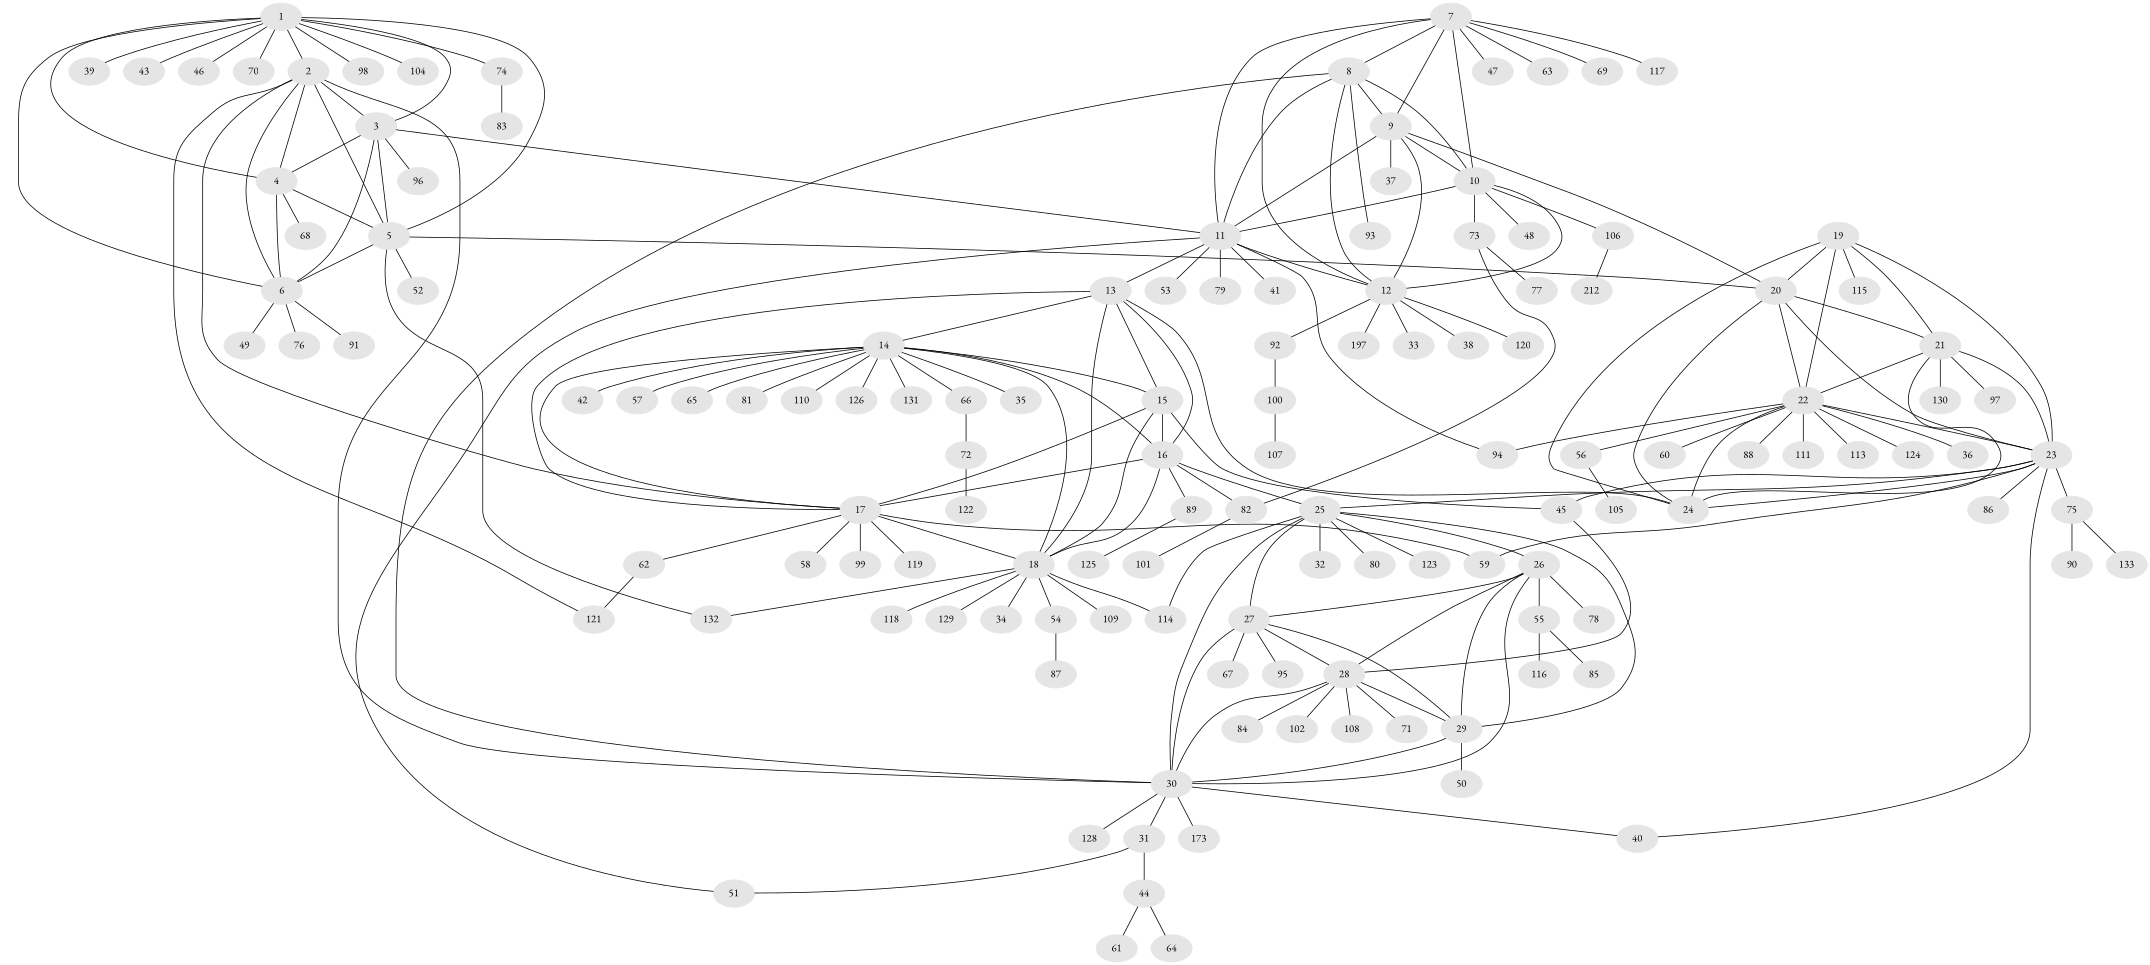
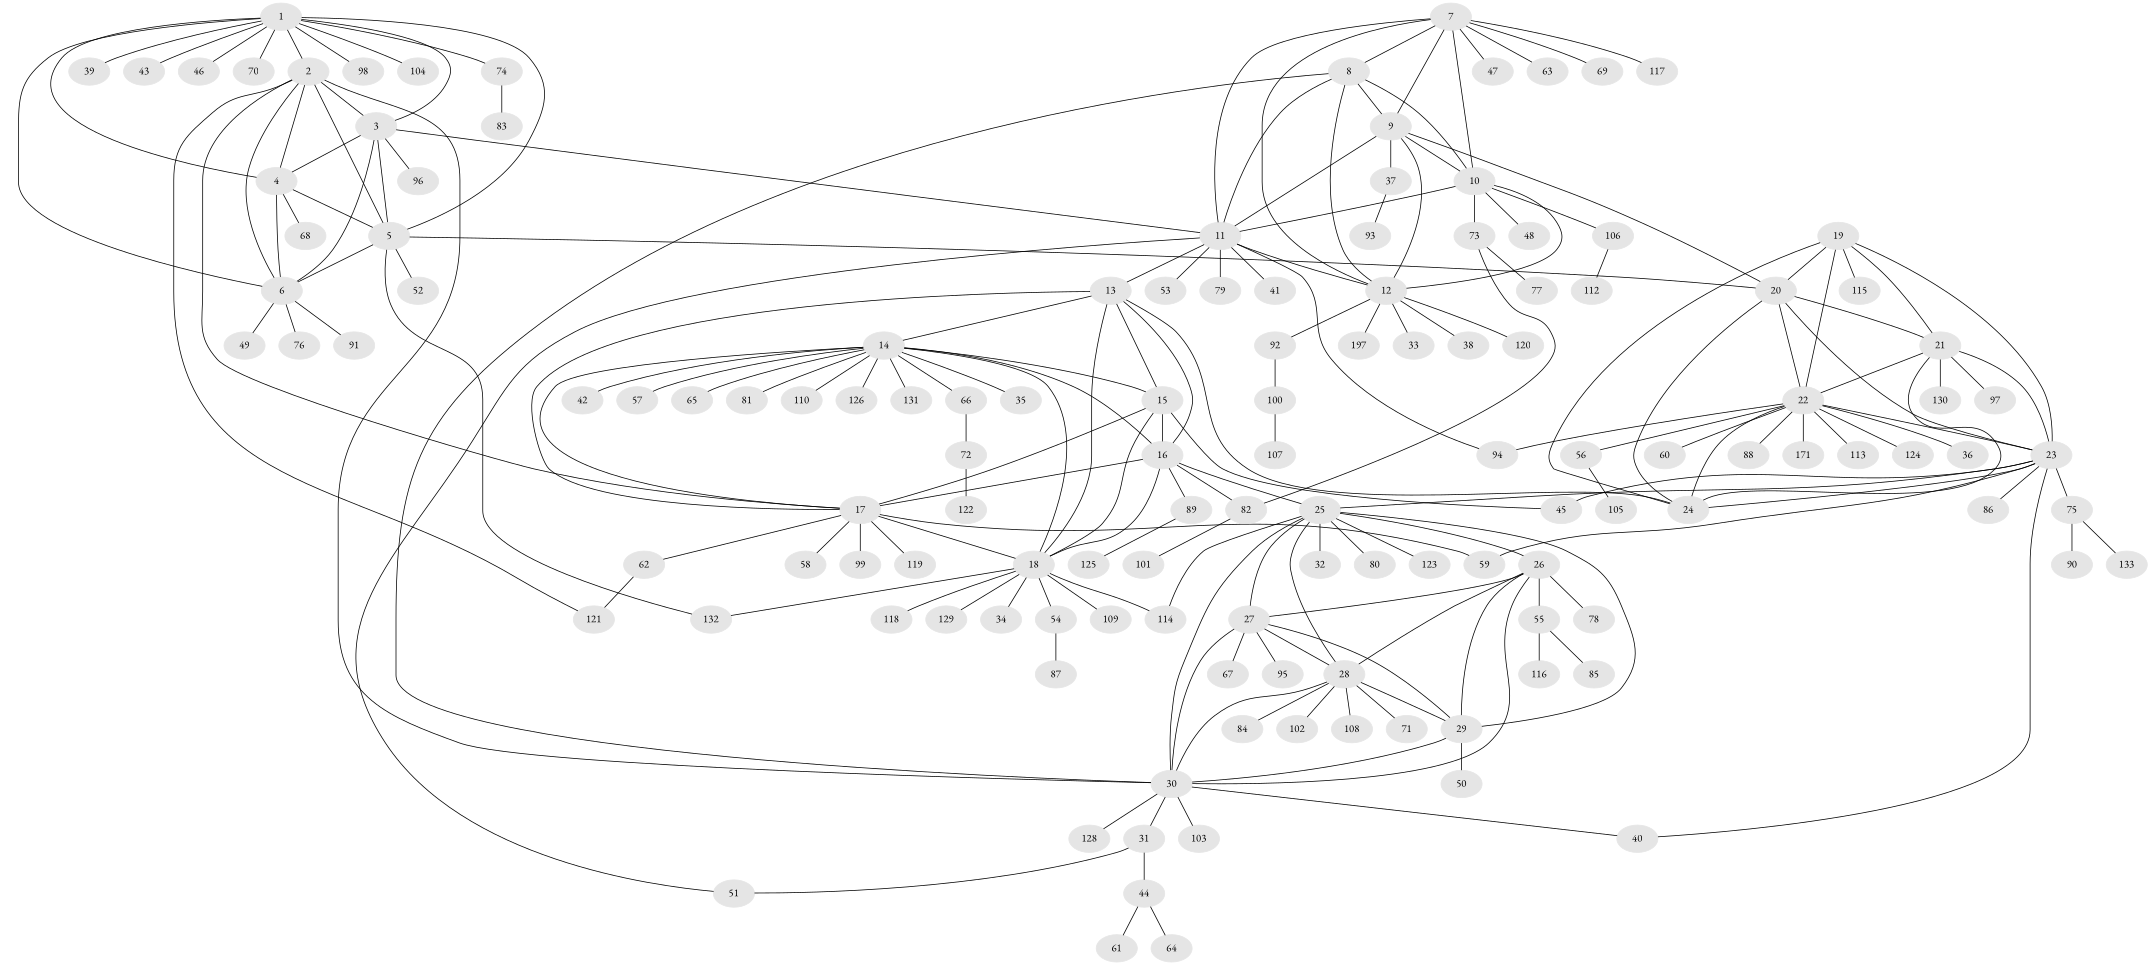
(1358, 154) -> (1381, 208)
(1592, 291) -> (1592, 291)
(1803, 455) -> (1803, 455)
(1561, 651) -> (1298, 594)
(1199, 839) -> (1199, 839)
